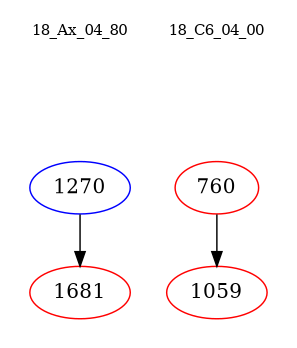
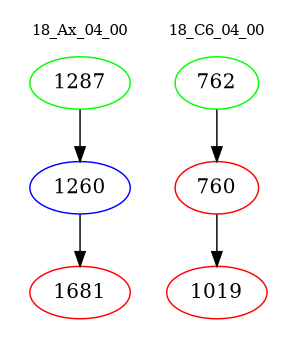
(80, 31) -> (80, 31)
none -> (80, 83)
none -> (217, 83)
(80, 188) -> (80, 188)
(217, 293) -> (217, 293)
